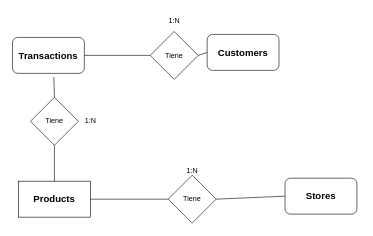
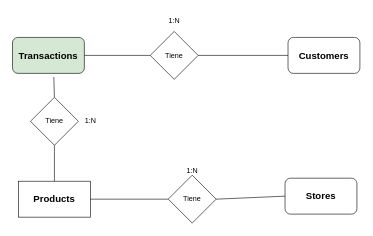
(243, 53) -> (324, 56)
(48, 56) -> (48, 56)
